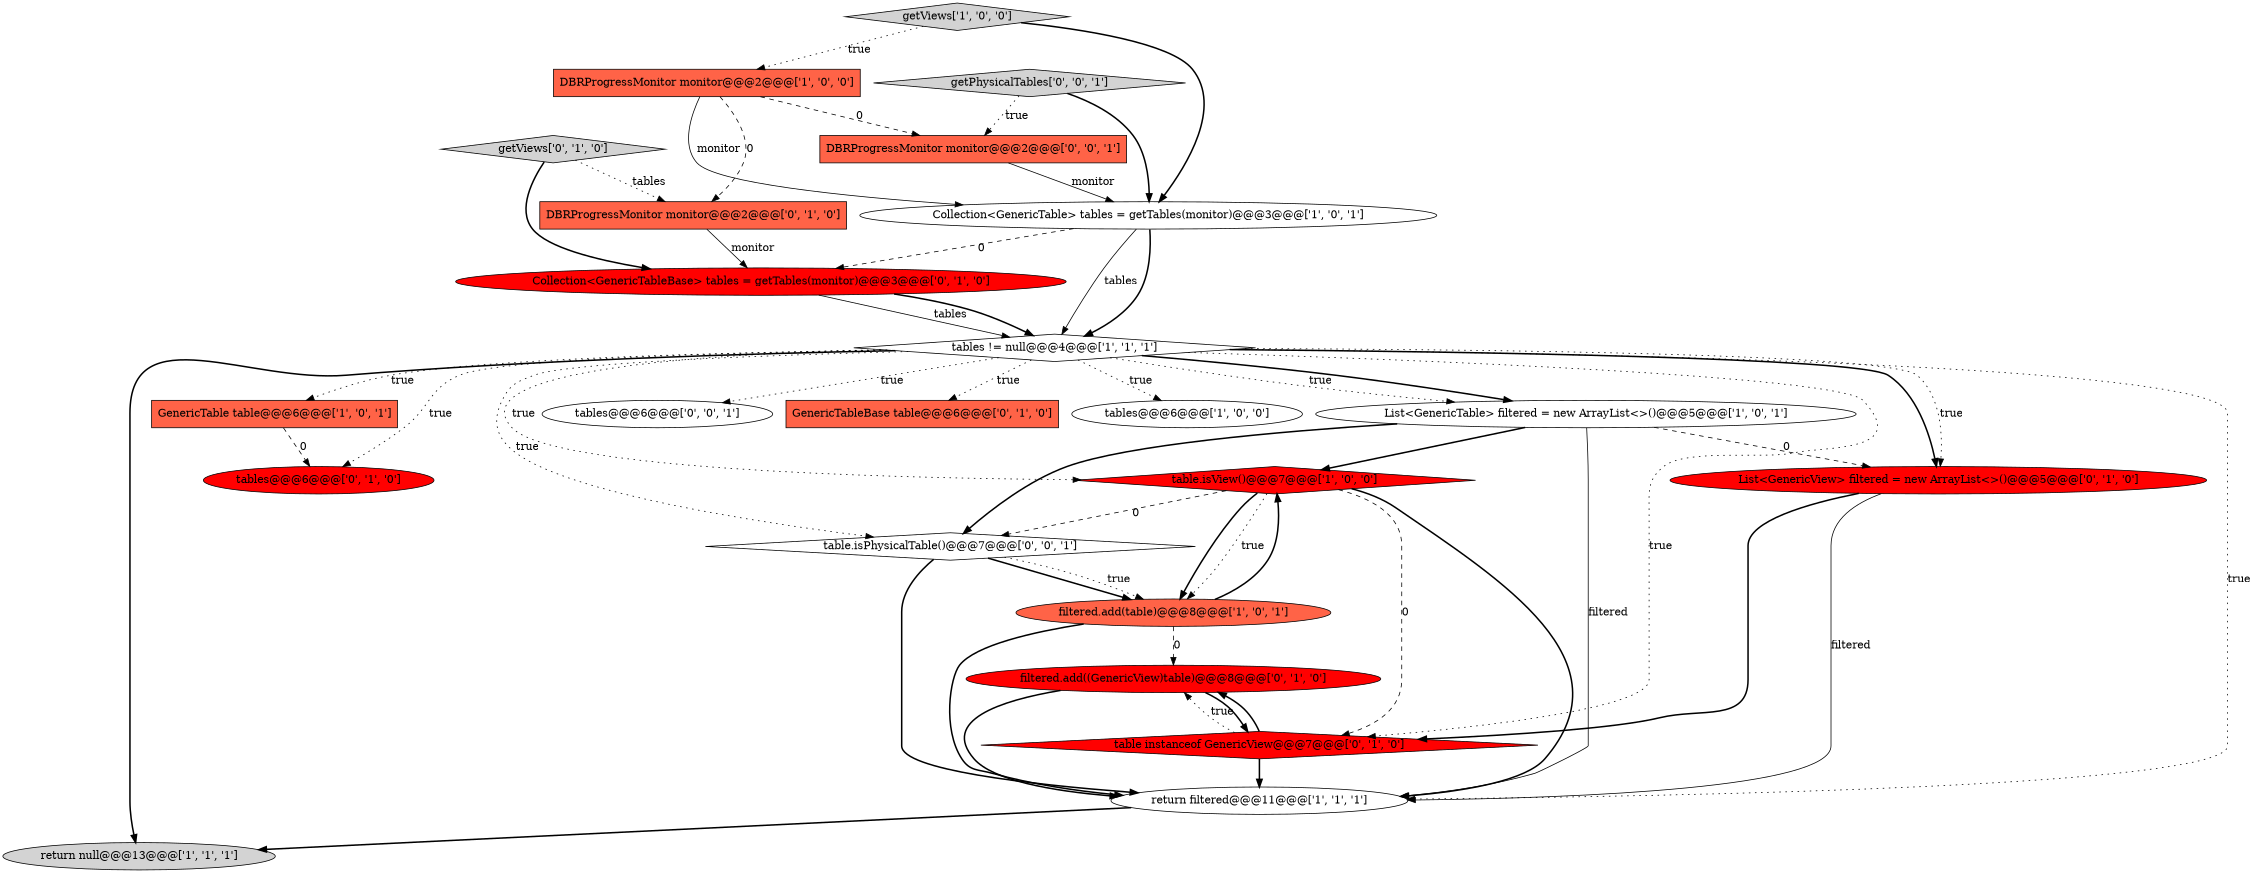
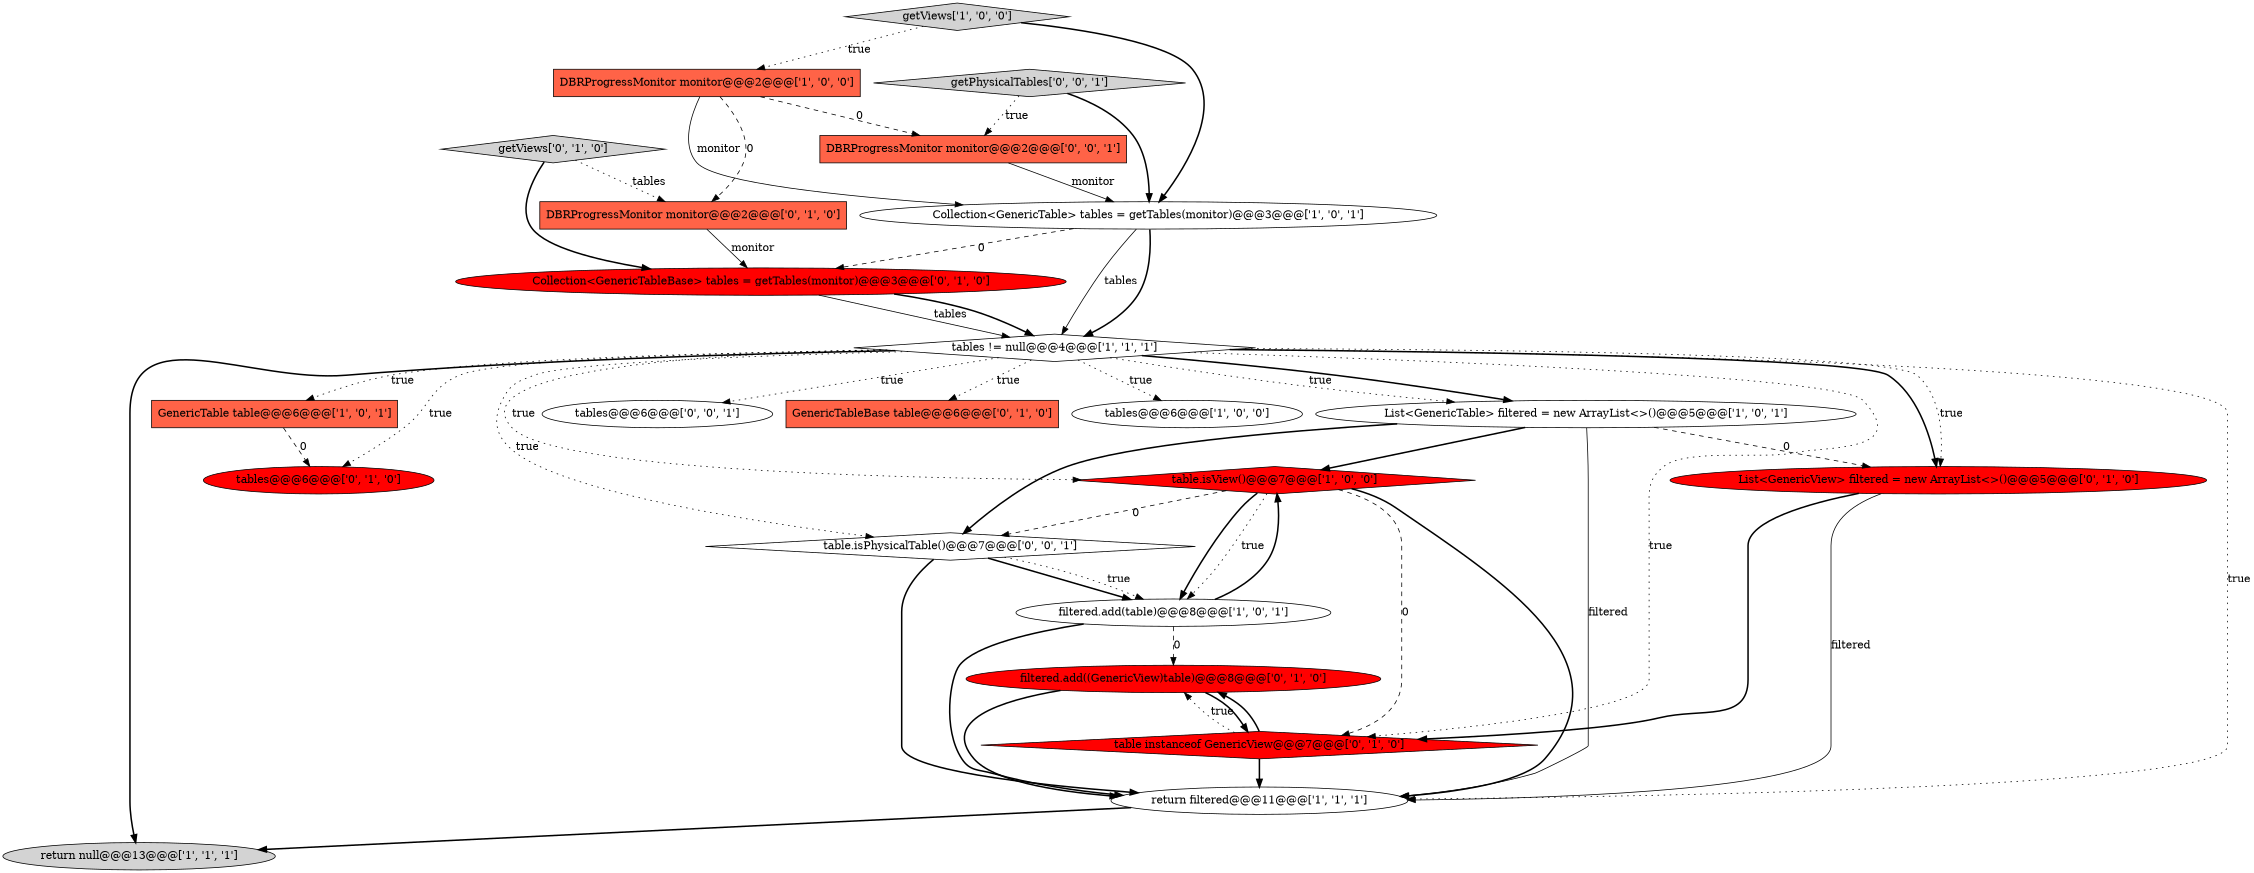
(1173, 613) -> (1173, 613)
